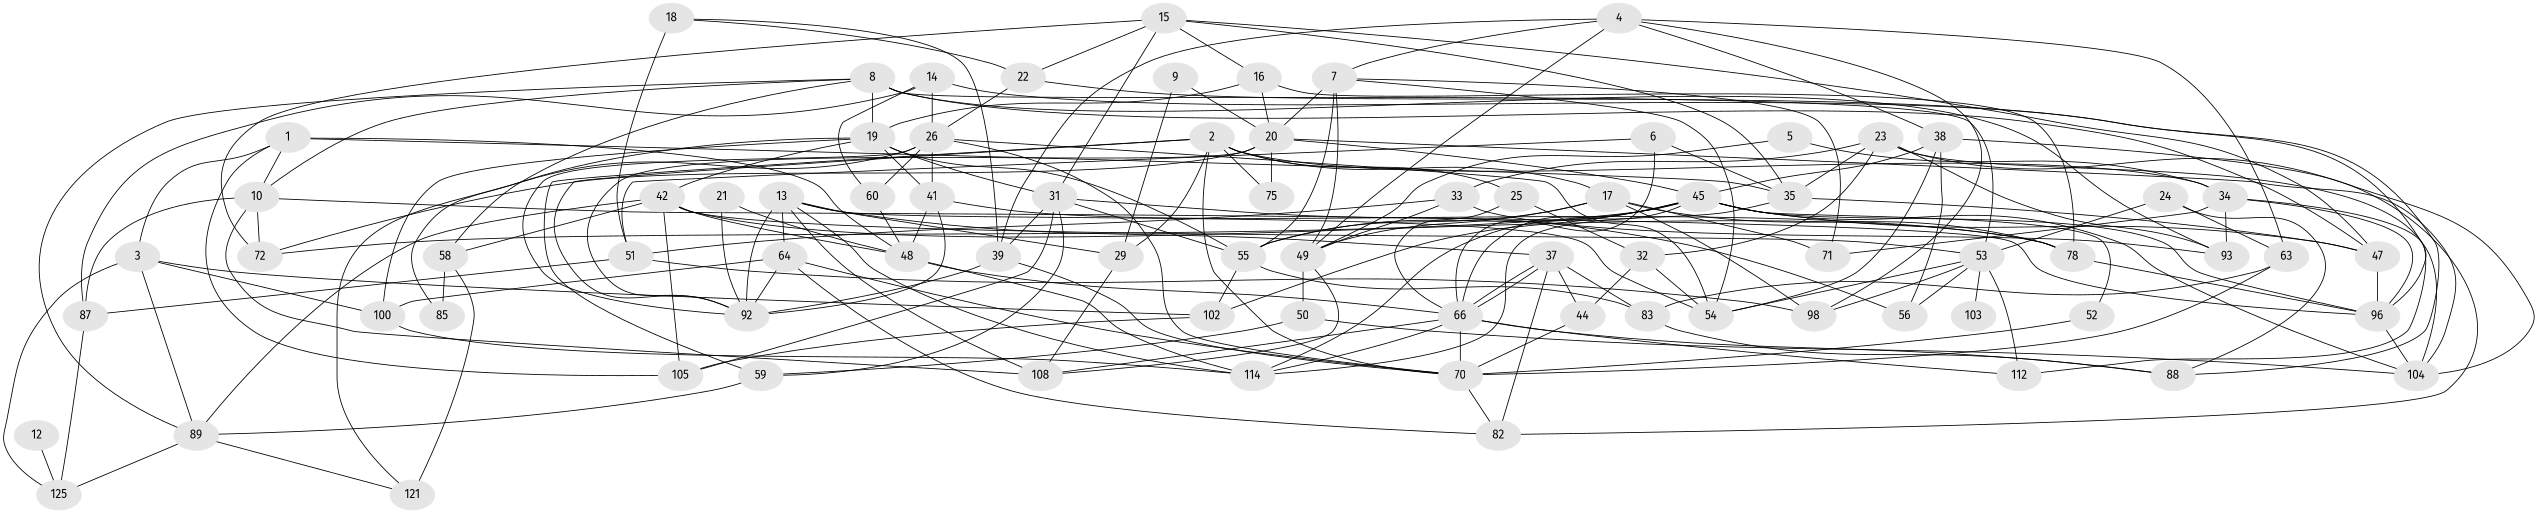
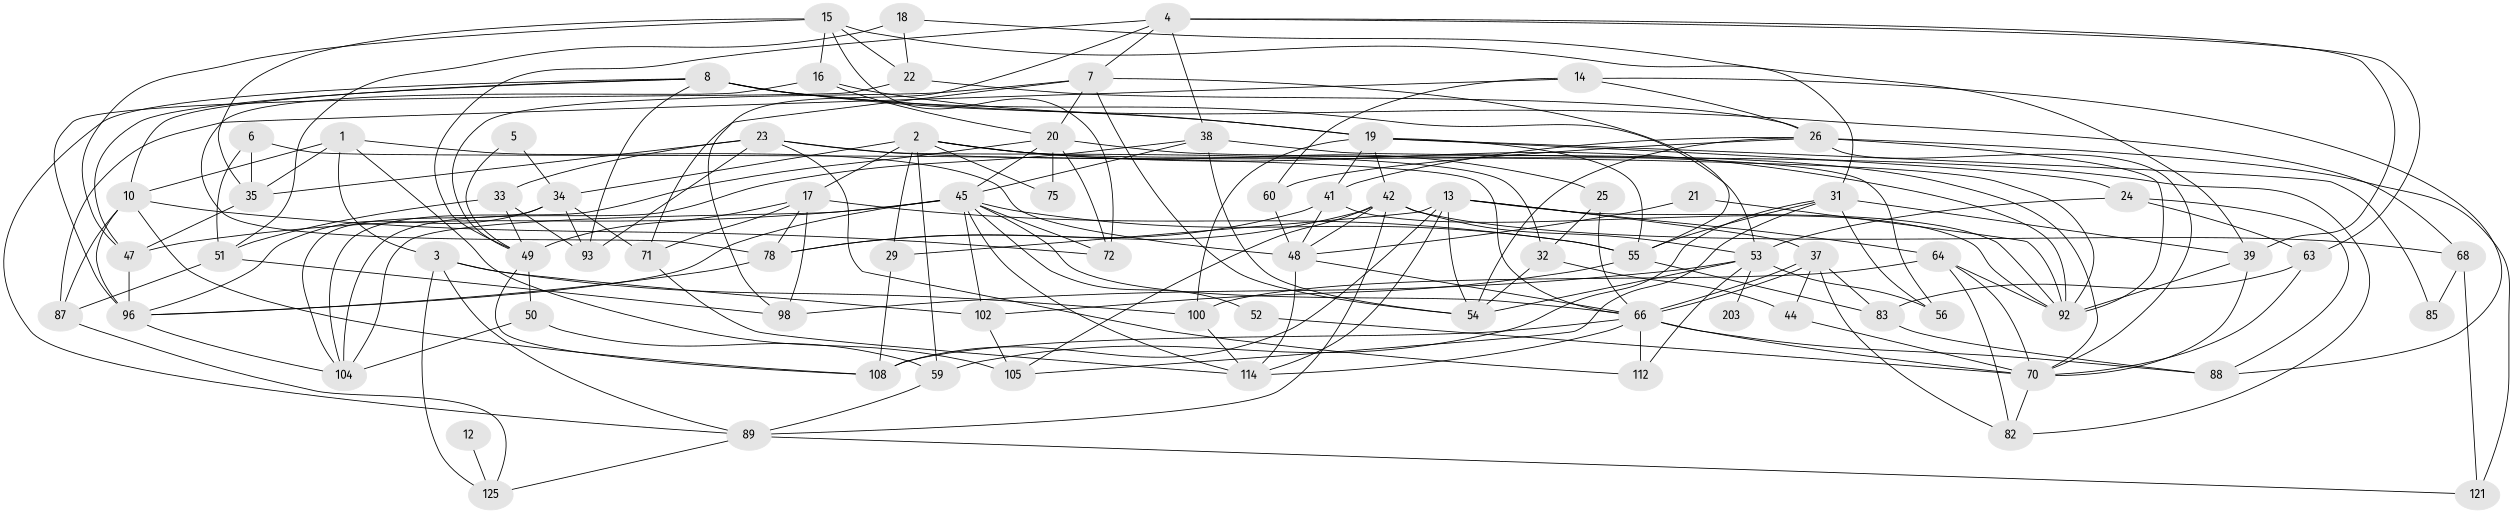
(1176, 78) -> none
(983, 178) -> (1752, 156)
(445, 257) -> (2463, 257)
(1506, 271) -> (831, 341)
(1974, 316) -> (1732, 316)
